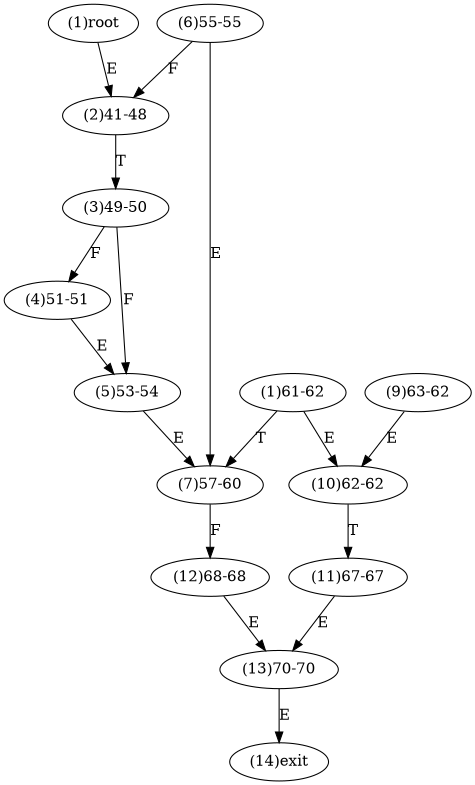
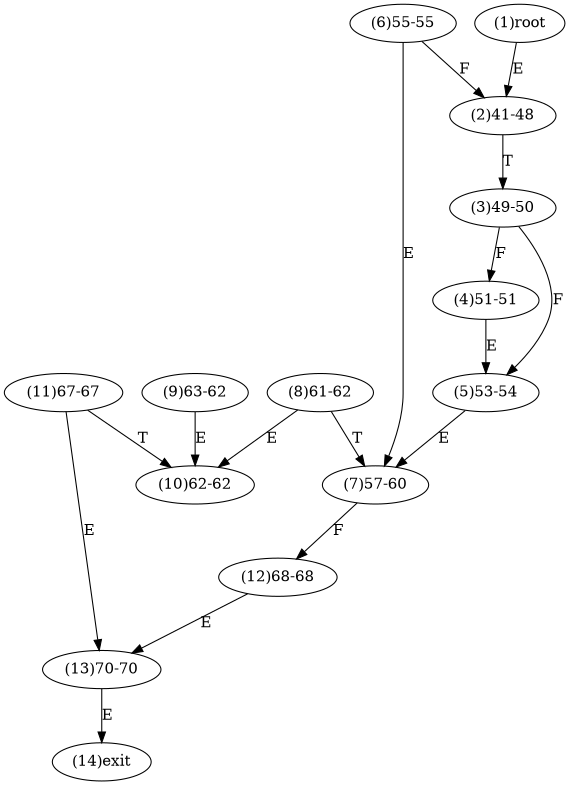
(293, 393) -> (320, 393)
(348, 526) -> (125, 436)
